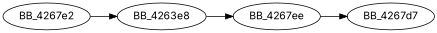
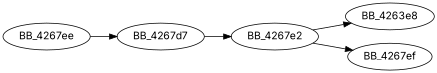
(216, 16) -> none
none -> (214, 37)
none -> (390, 57)
